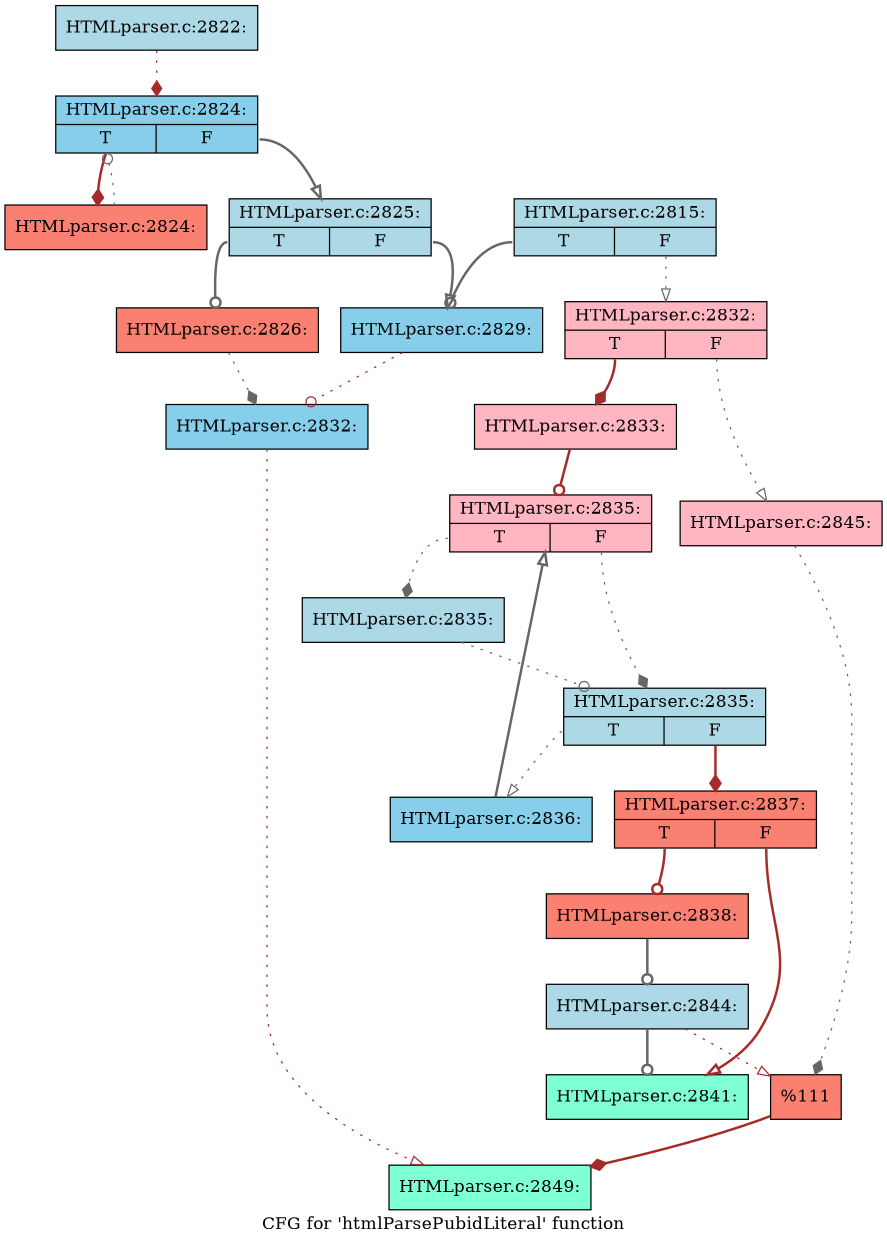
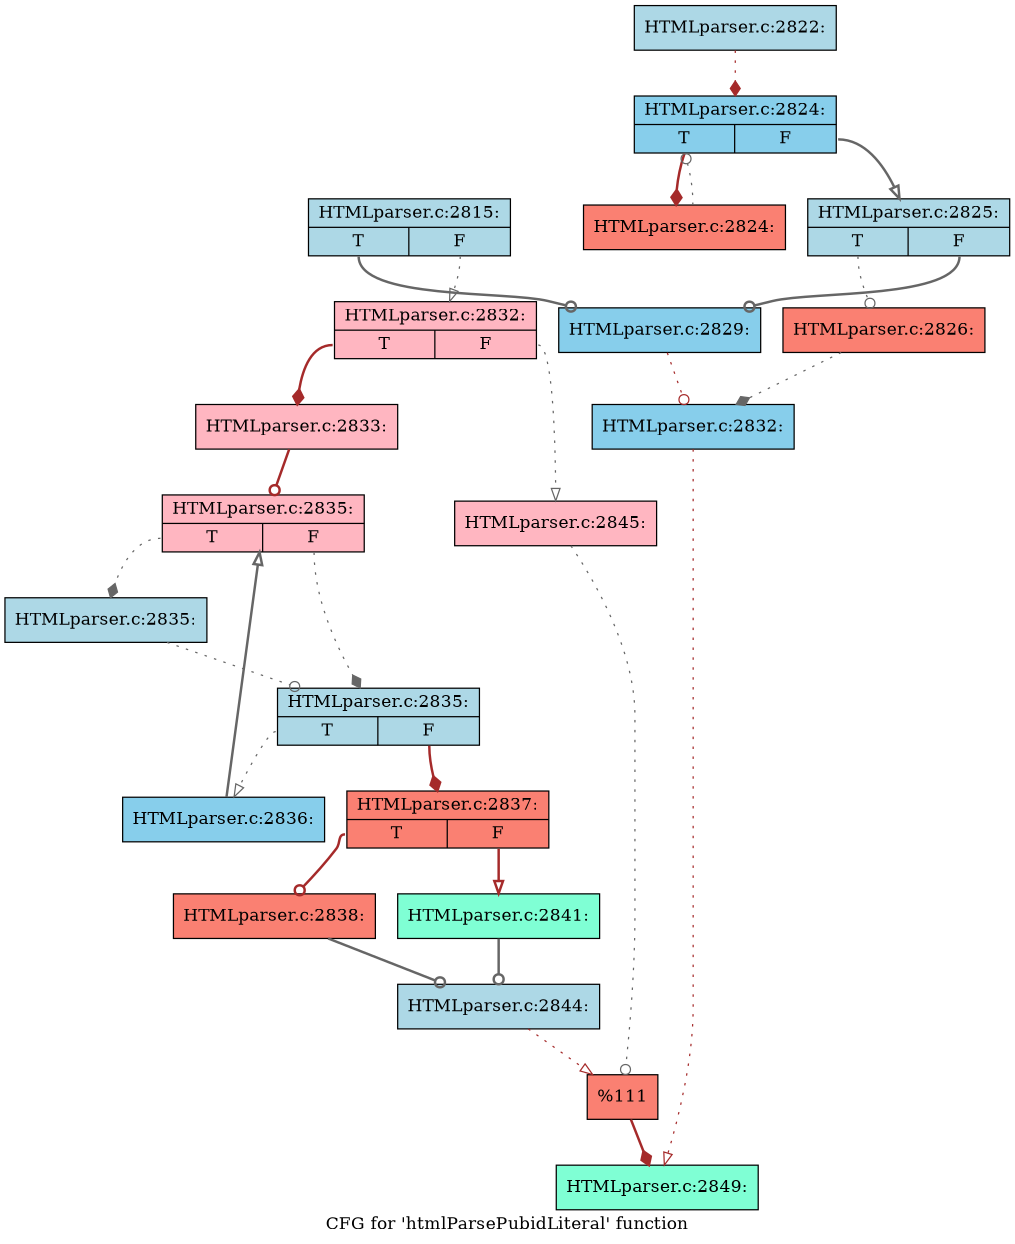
(452, 264) -> (857, 293)
(216, 268) -> (861, 278)
(852, 800) -> (635, 798)
(647, 1047) -> (499, 957)
